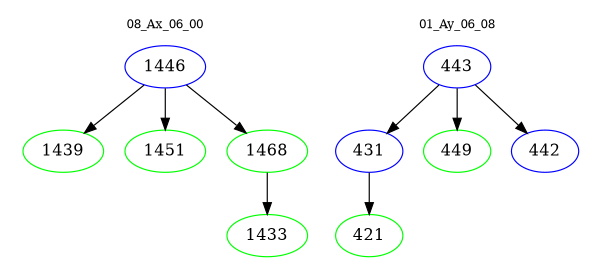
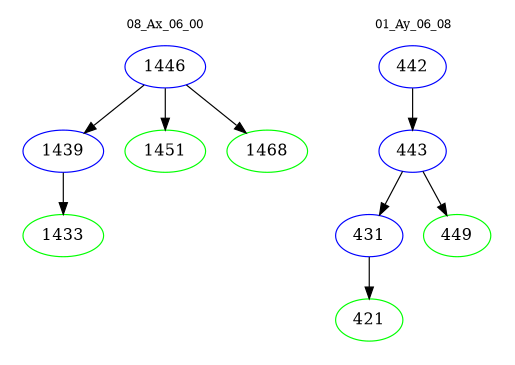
(497, 105) -> (413, 103)
(63, 151) -> (63, 151)
(267, 188) -> (63, 188)
